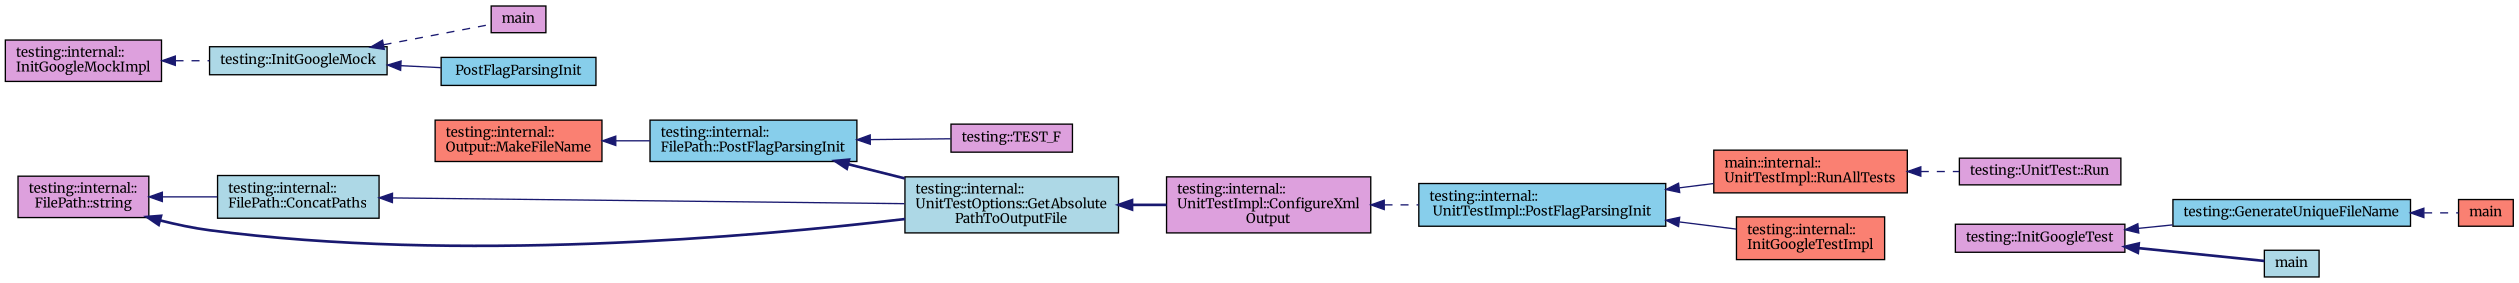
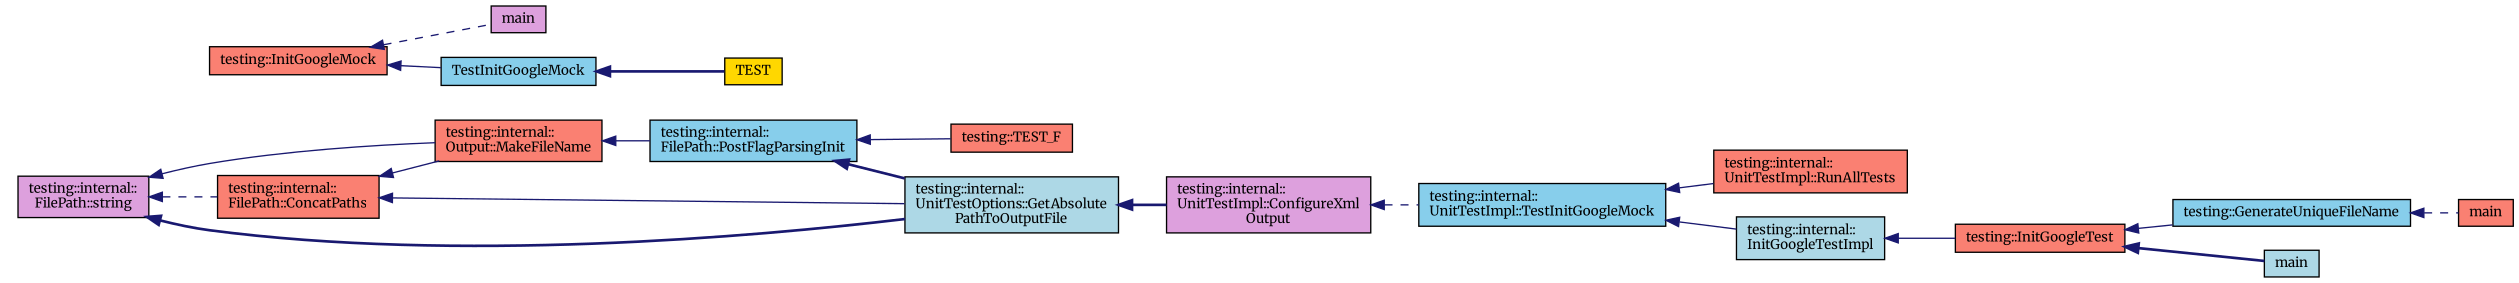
(83, 61) -> none
(298, 61) -> (298, 61)
(519, 71) -> (519, 71)
none -> (753, 71)
(1012, 138) -> (1012, 138)
none -> (298, 152)
none -> (416, 167)
(1811, 172) -> (1811, 172)
(2040, 172) -> none
(190, 197) -> (190, 197)
(298, 197) -> (298, 197)
(1542, 205) -> (1542, 205)
(1811, 238) -> (1811, 238)
none -> (1927, 238)
(2040, 238) -> (2040, 238)
